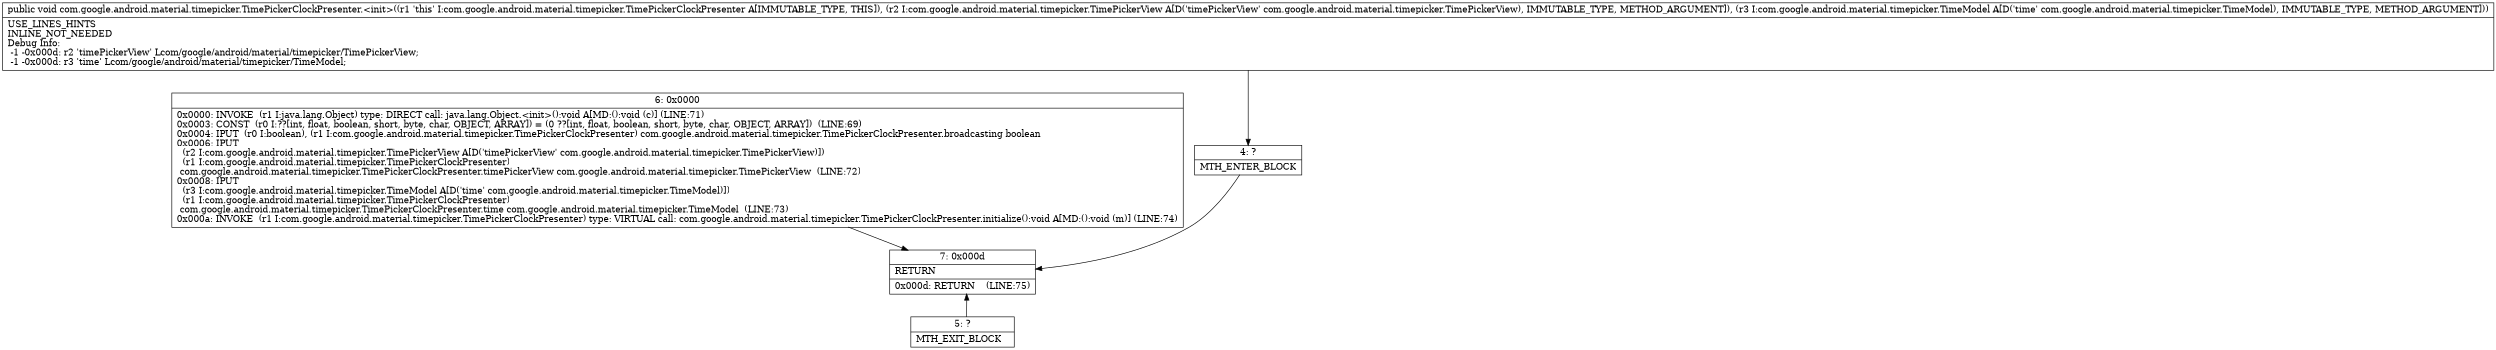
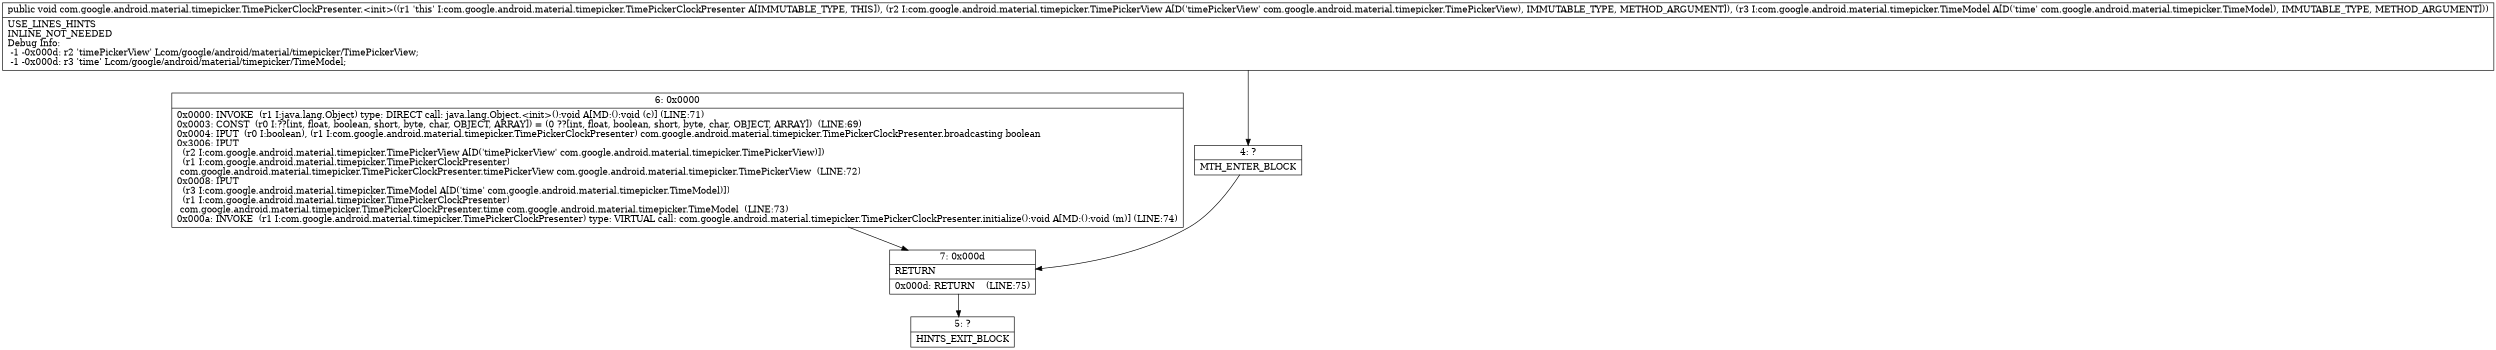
(211, 144) -> (211, 144)
(967, 309) -> (958, 302)
(959, 339) -> (963, 339)
